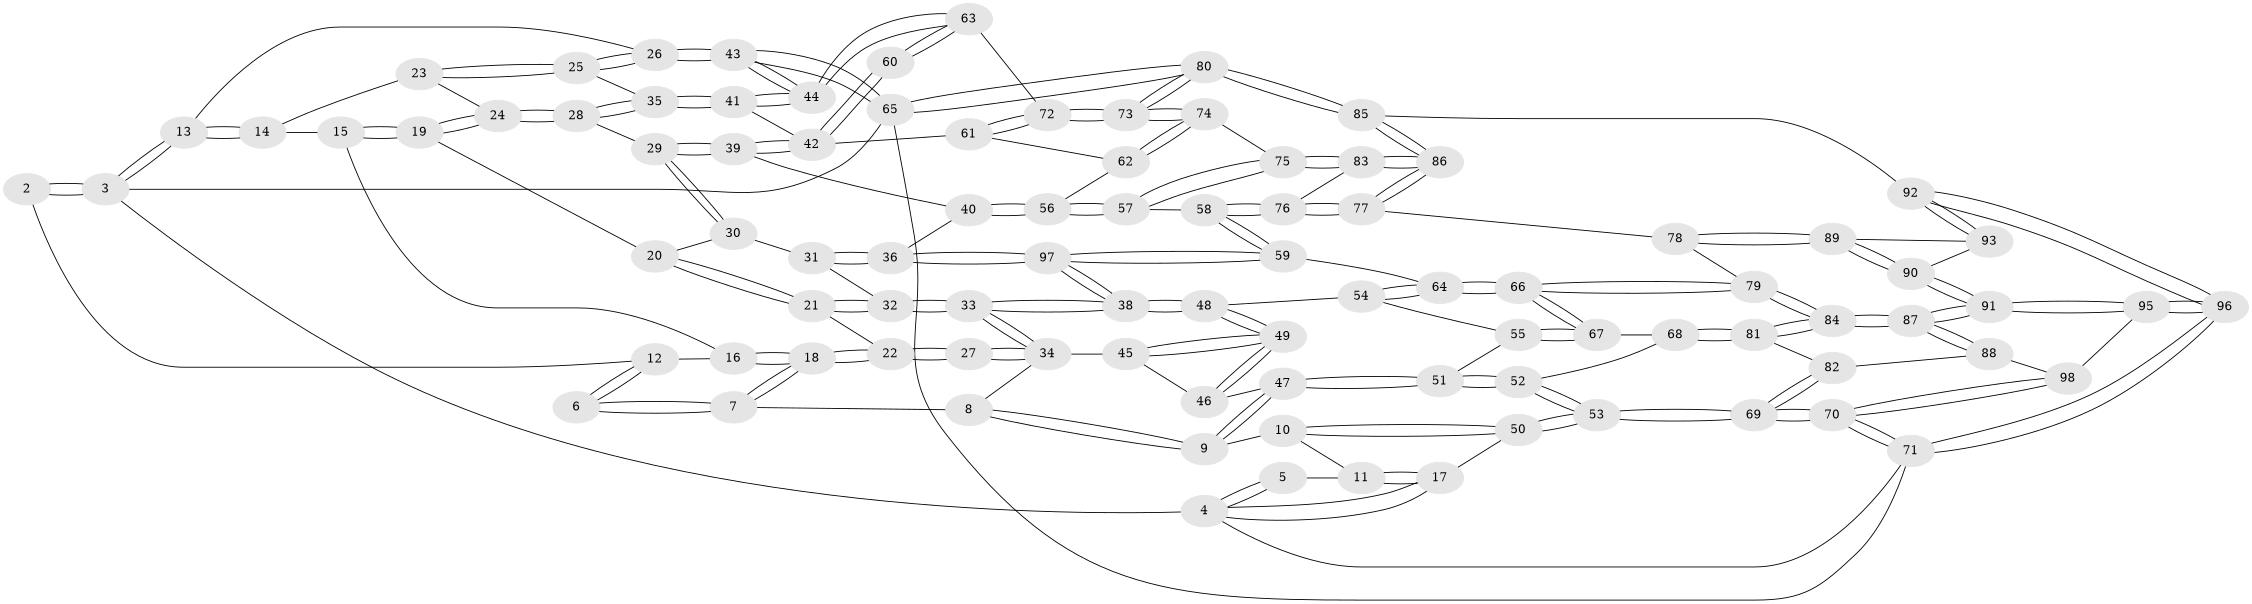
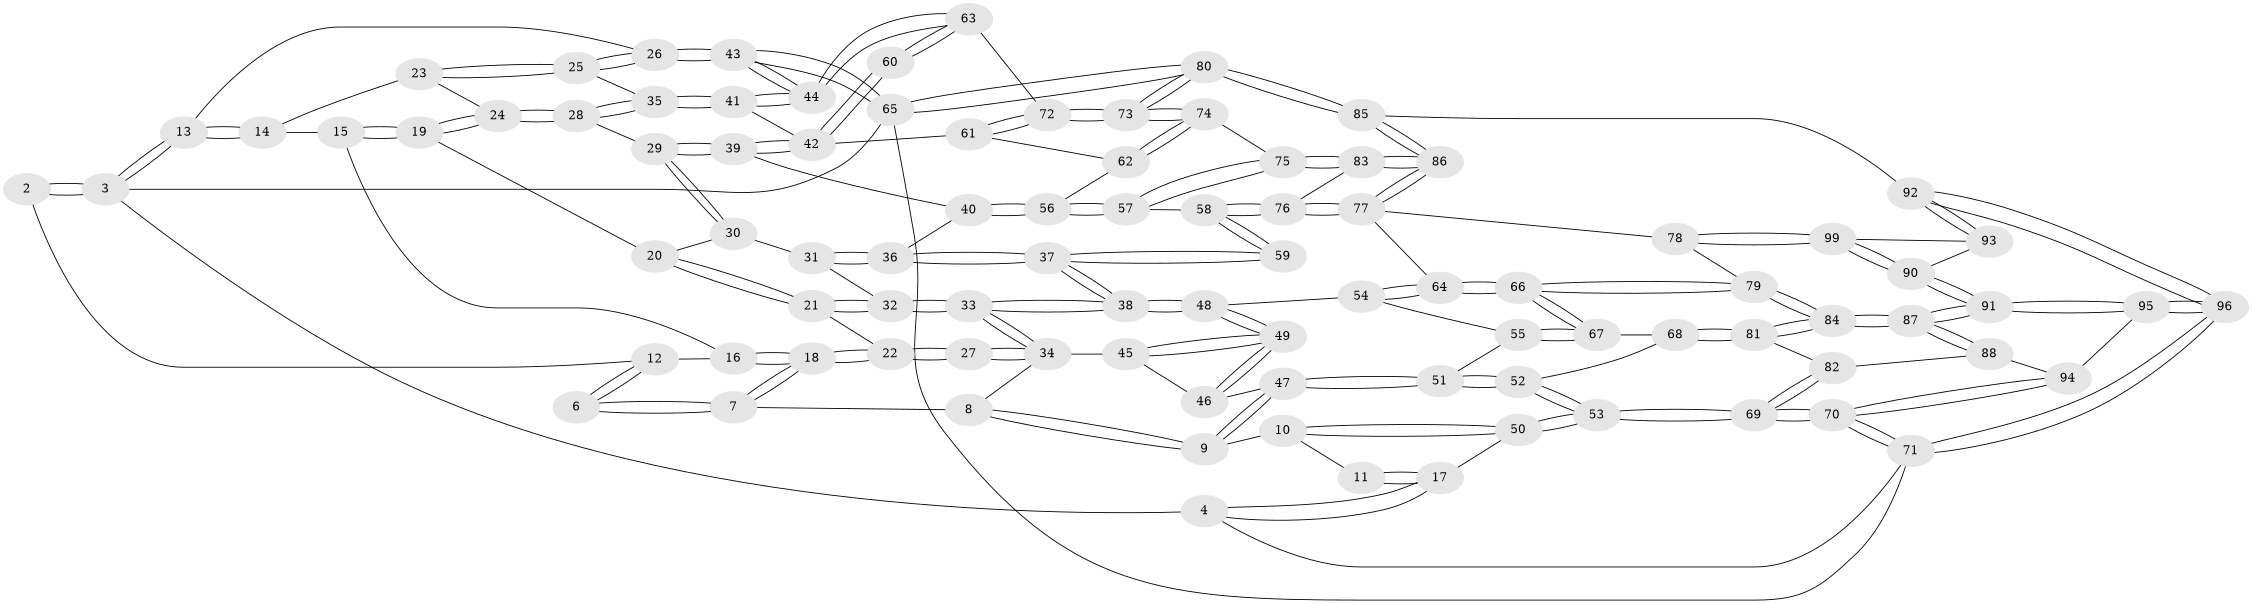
(1833, 239) -> (1833, 239)
(1048, 258) -> (1048, 258)
(1363, 269) -> (1401, 249)
(2068, 379) -> (2068, 379)
(1283, 478) -> none
